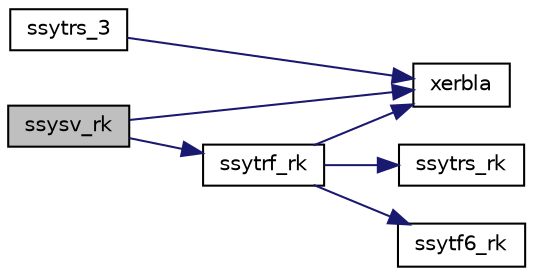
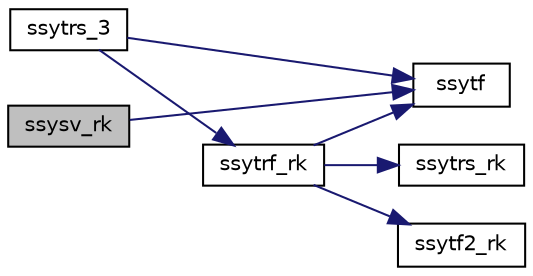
(462, 85) -> (462, 85)
(156, 144) -> (158, 91)
(462, 245) -> (462, 245)
